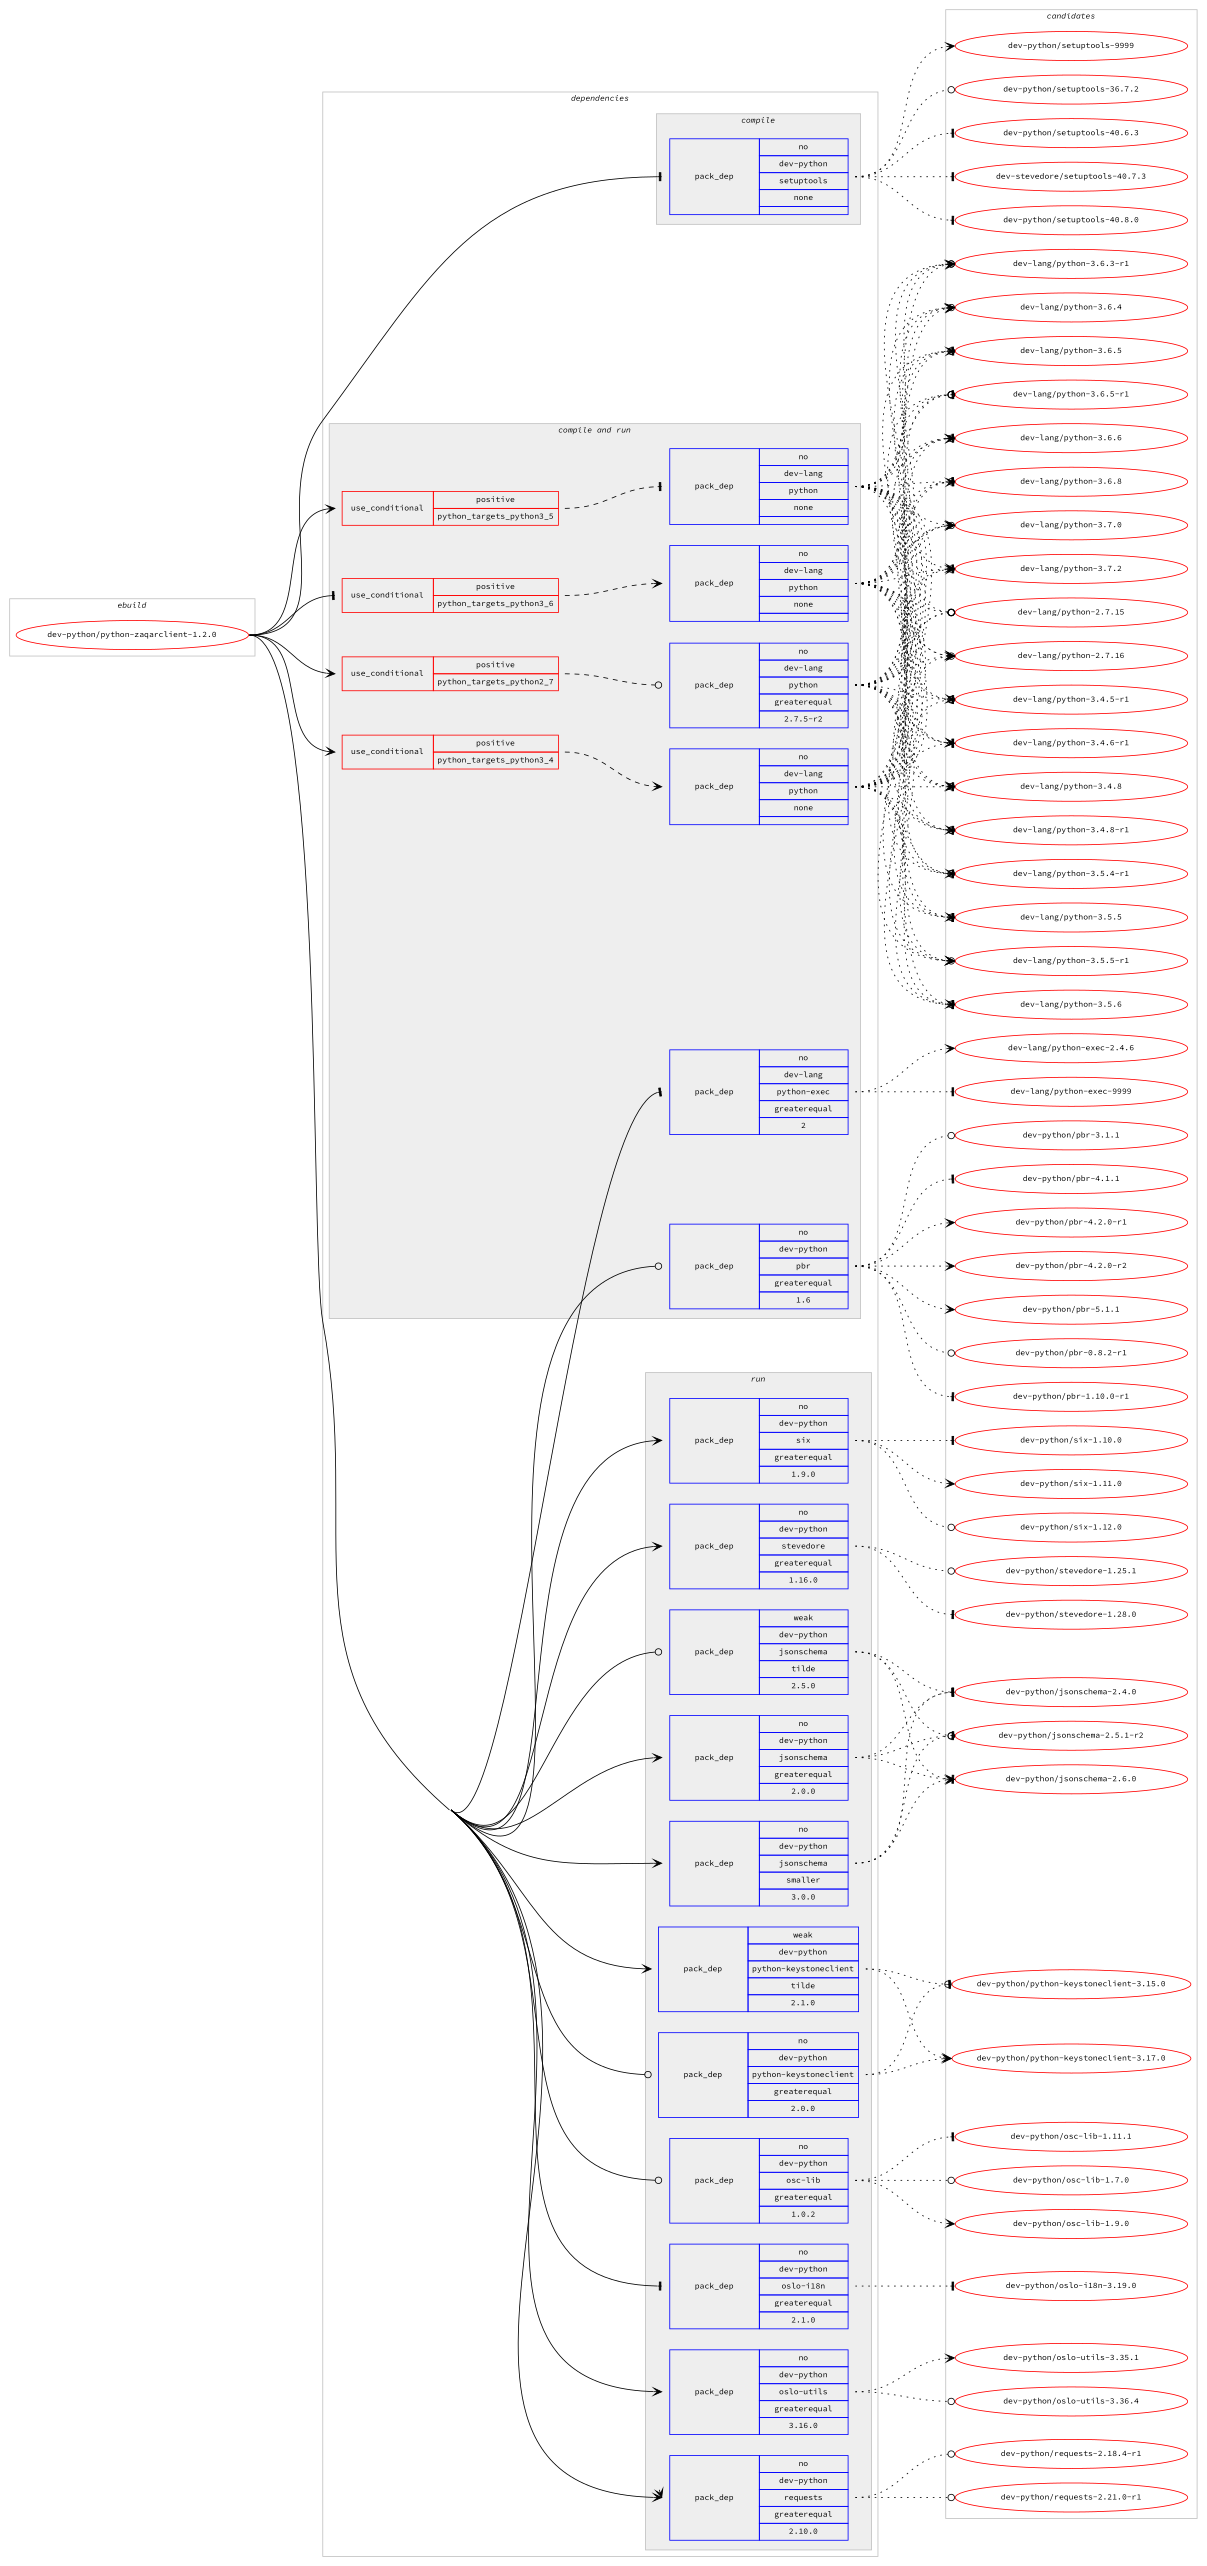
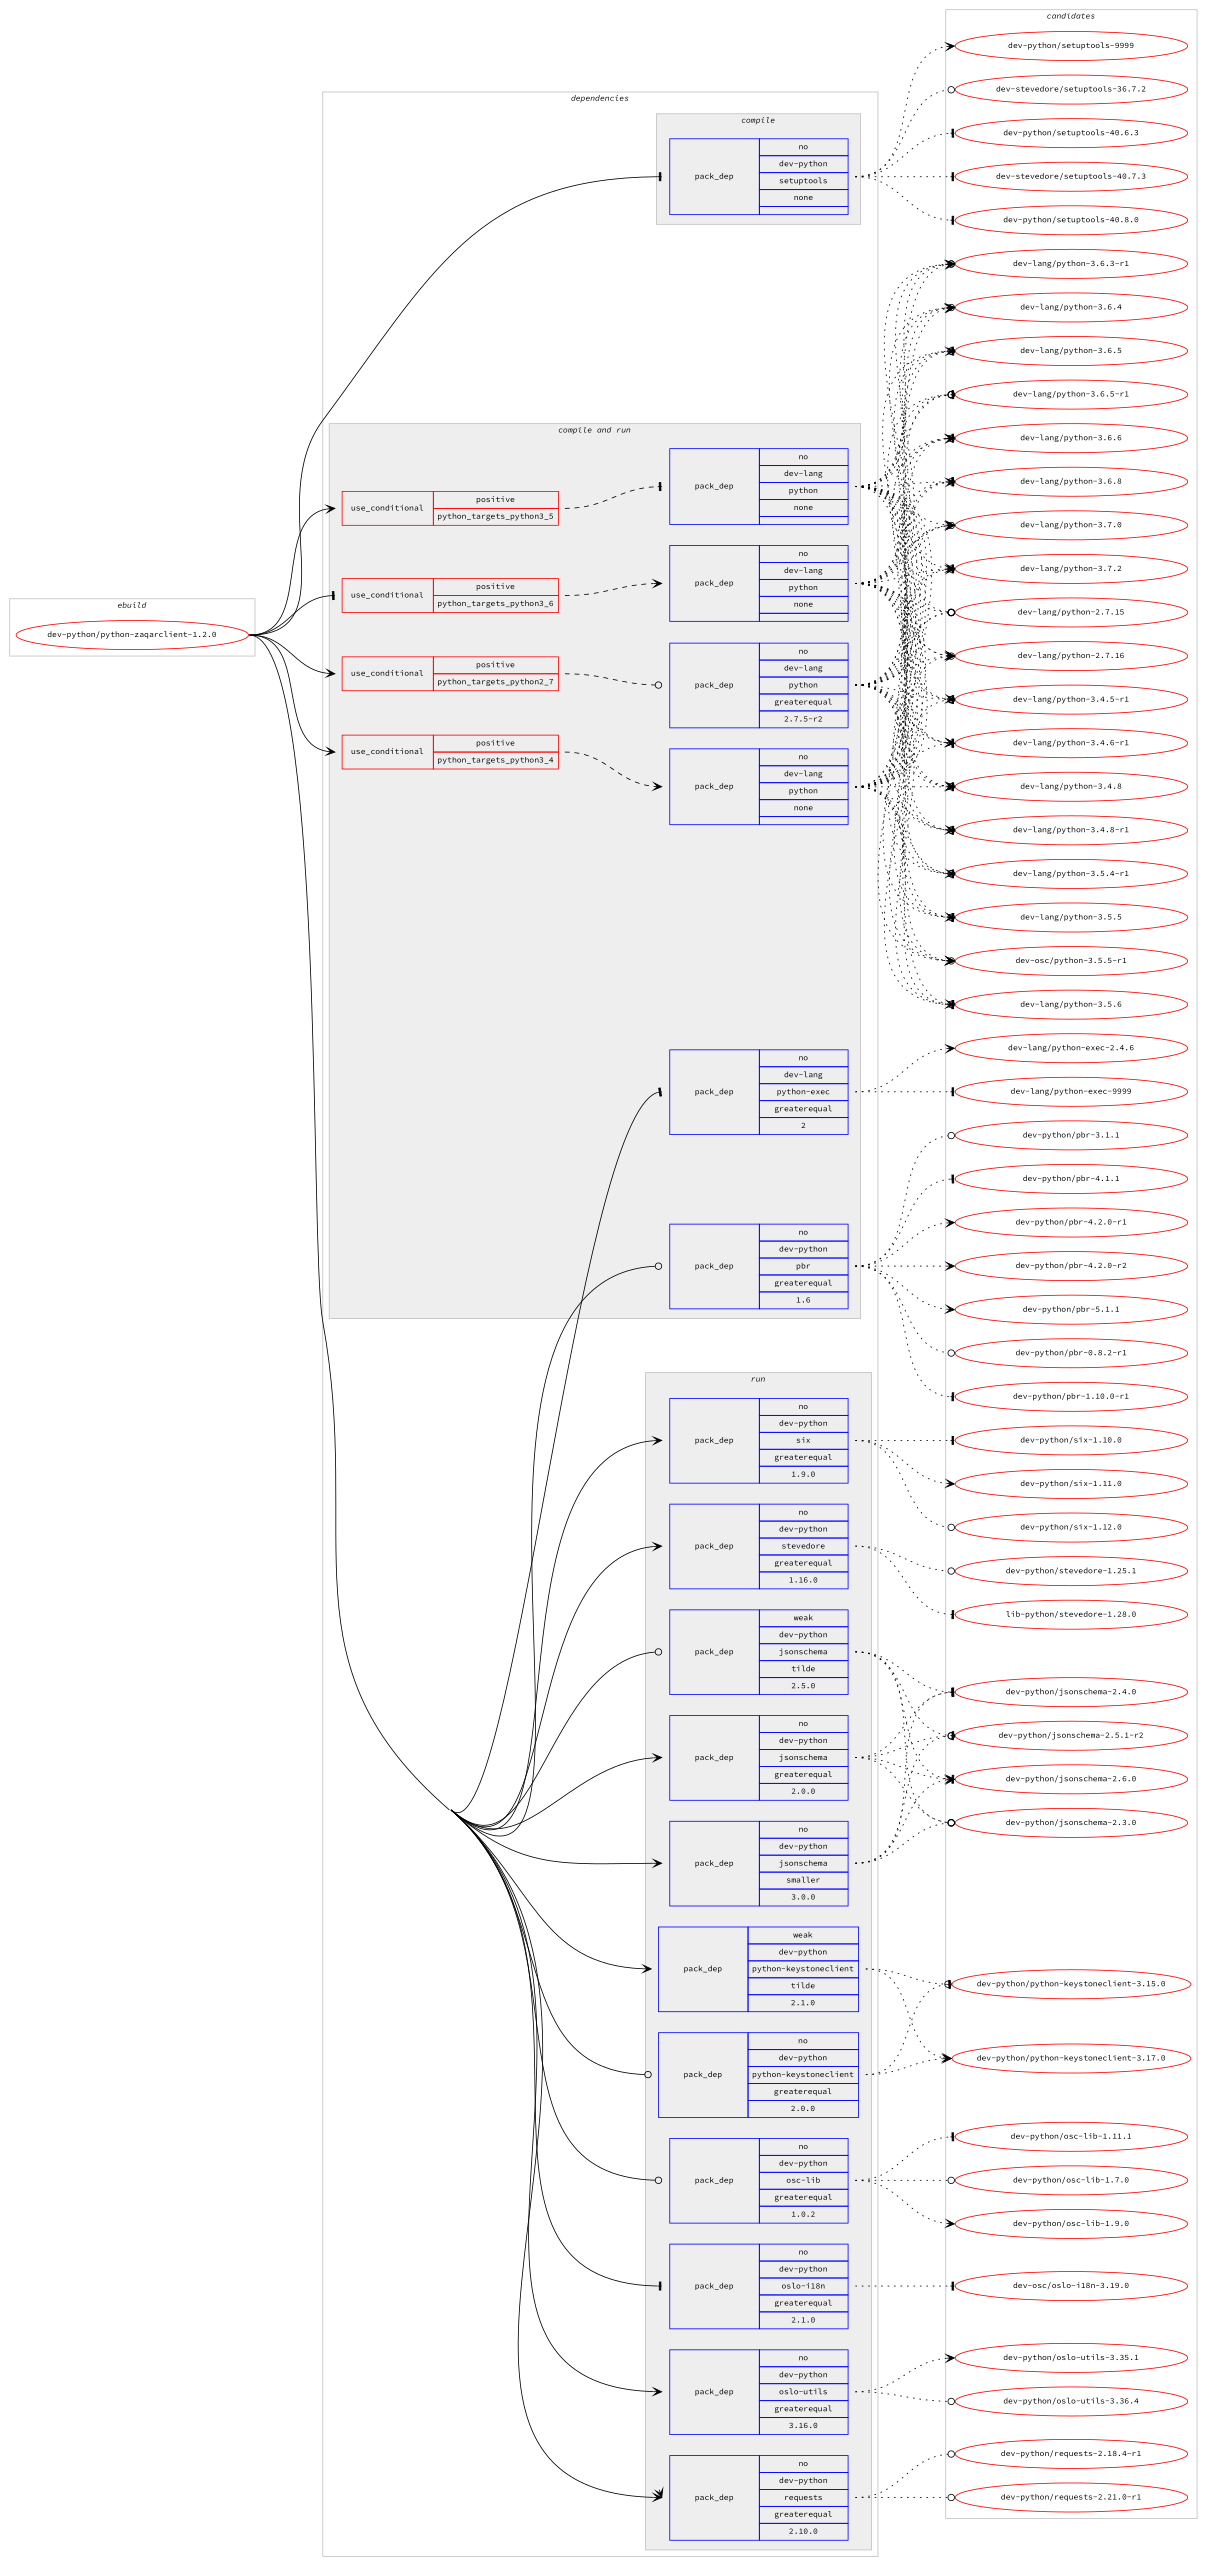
(1071, 90) -> (1071, 90)
(1071, 961) -> (1071, 961)
(1071, 1615) -> (1071, 1615)
none -> (1071, 1823)
(1071, 2286) -> (1071, 2286)
